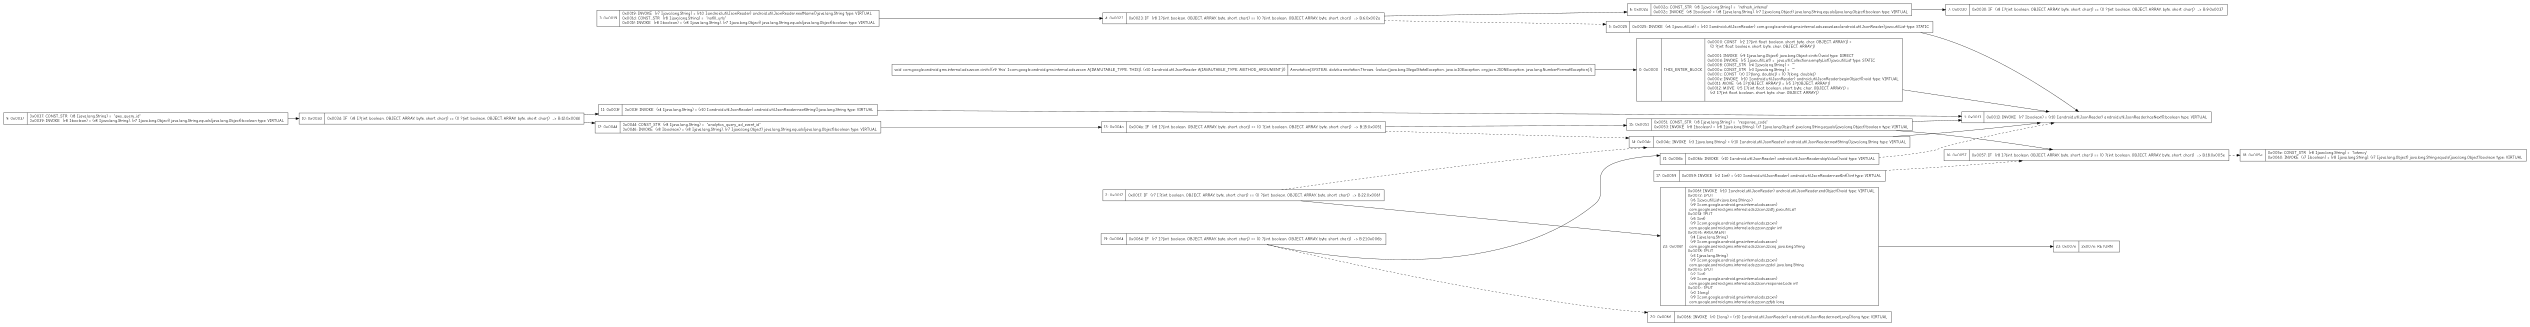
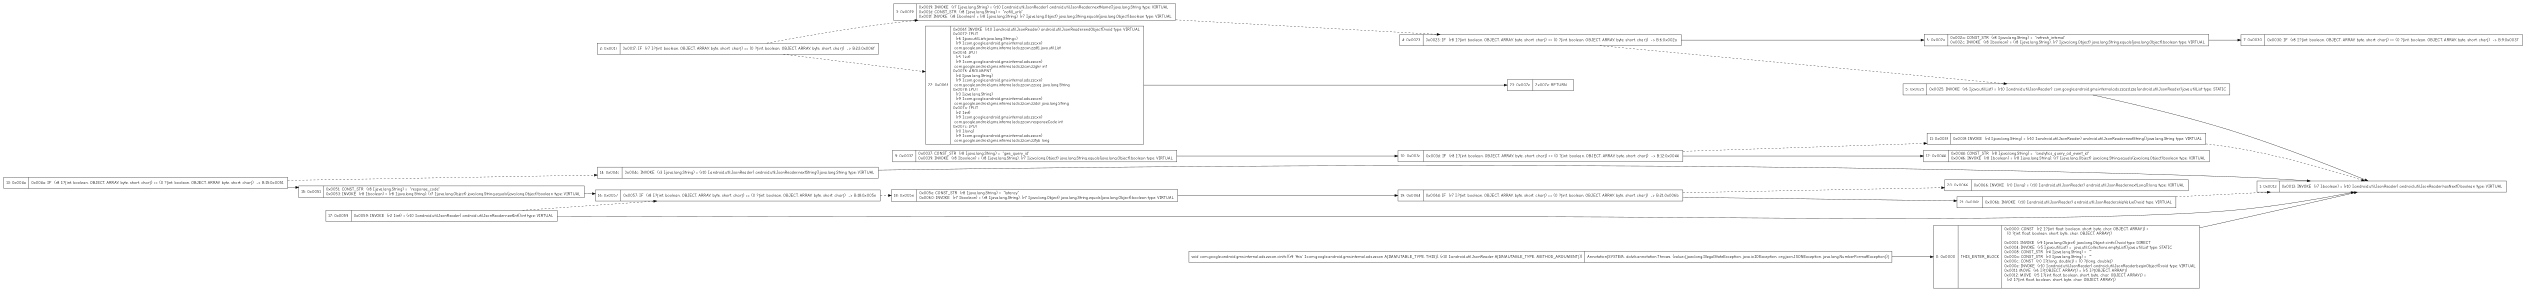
(989, 18) -> (1306, 27)
(1418, 113) -> (2285, 158)
(590, 114) -> (1803, 147)
(1935, 121) -> (1455, 217)
(990, 127) -> none
(1462, 166) -> (841, 30)
none -> (1286, 195)
(1479, 218) -> (853, 63)
